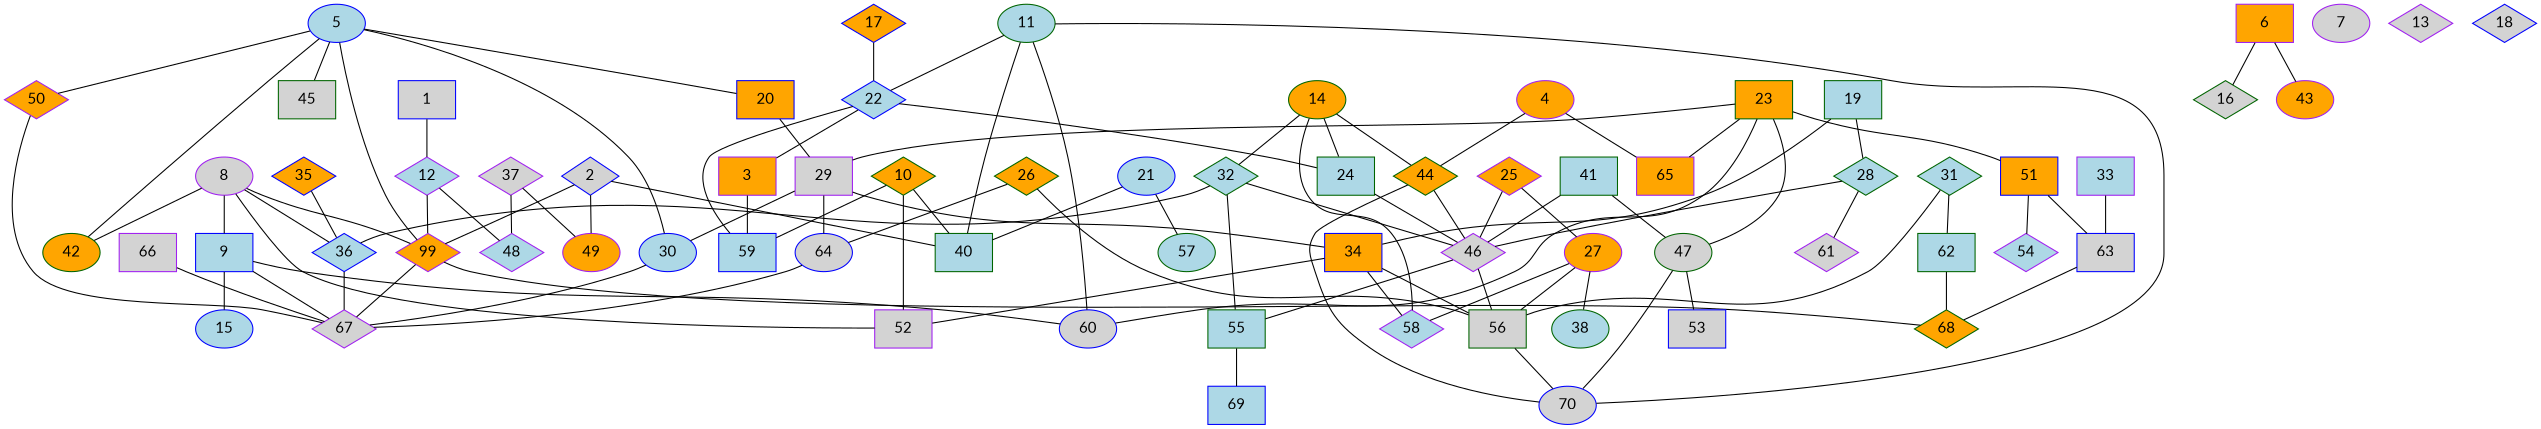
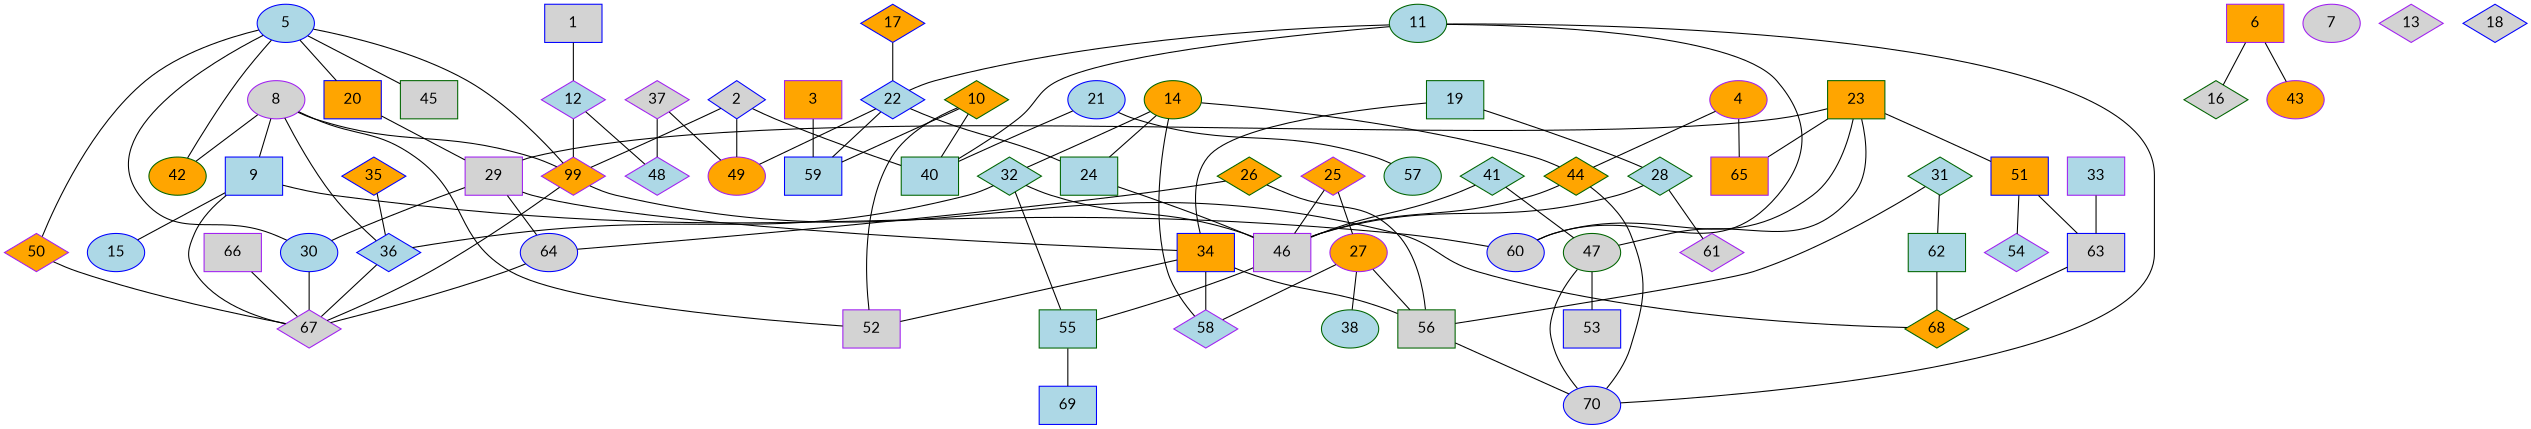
(817, 134) -> (806, 142)
(1589, 176) -> (1492, 176)
(1473, 253) -> (1282, 253)
(1485, 289) -> none
